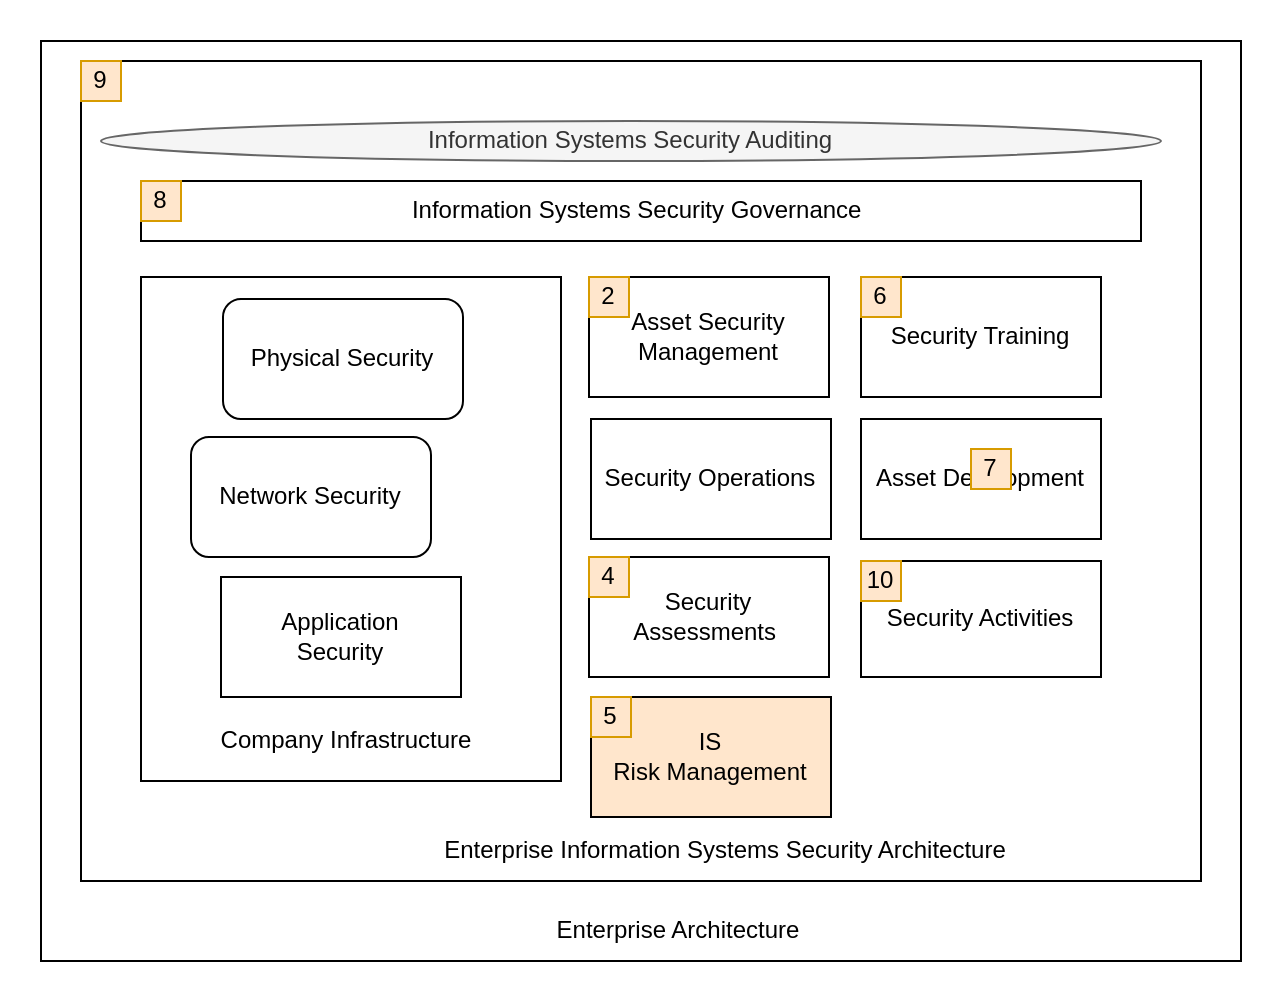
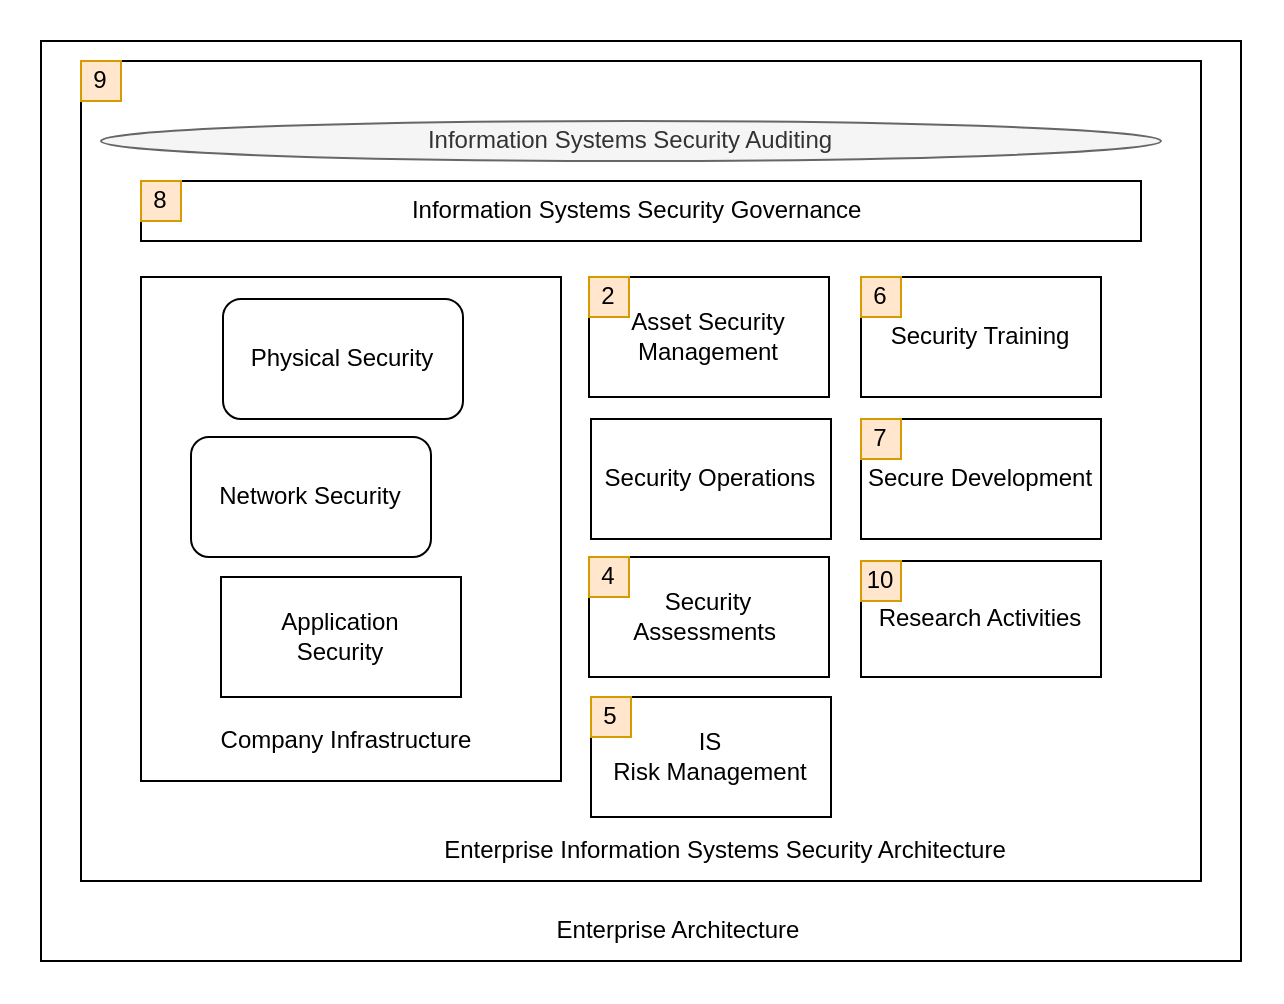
(991, 469) -> (881, 439)
(981, 479) -> (981, 479)
(981, 619) -> (981, 619)
(711, 757) -> (711, 757)
